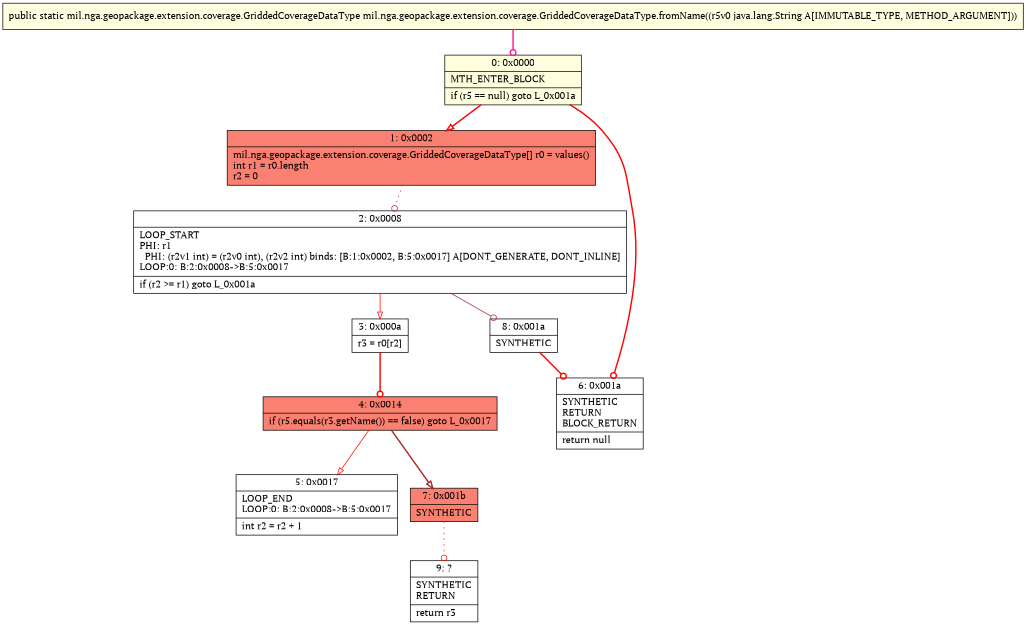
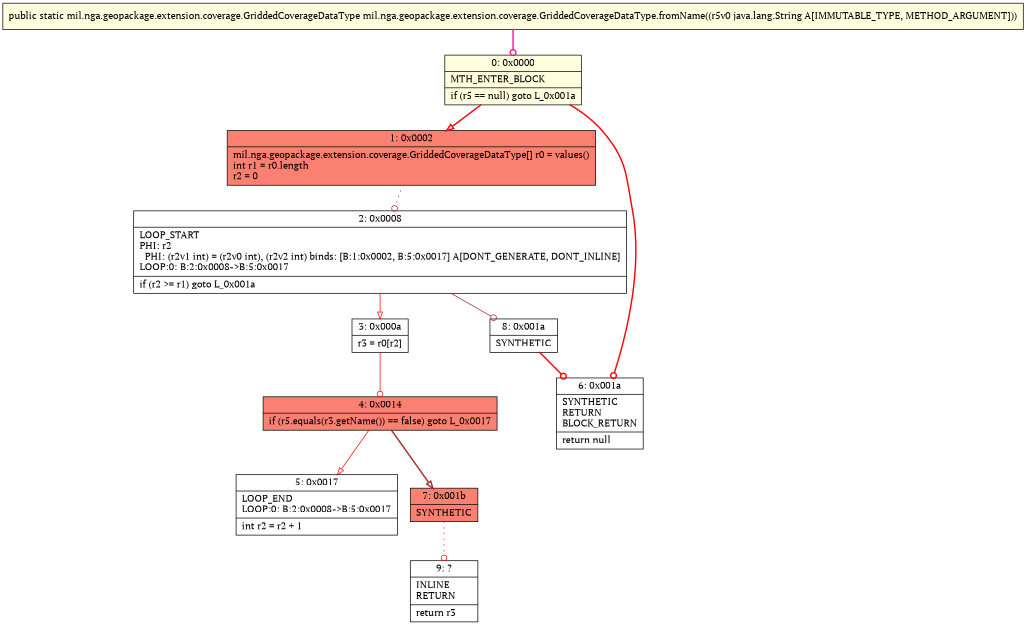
(157, 246) -> (157, 246)
(380, 372) -> (380, 372)
(444, 585) -> (433, 585)
